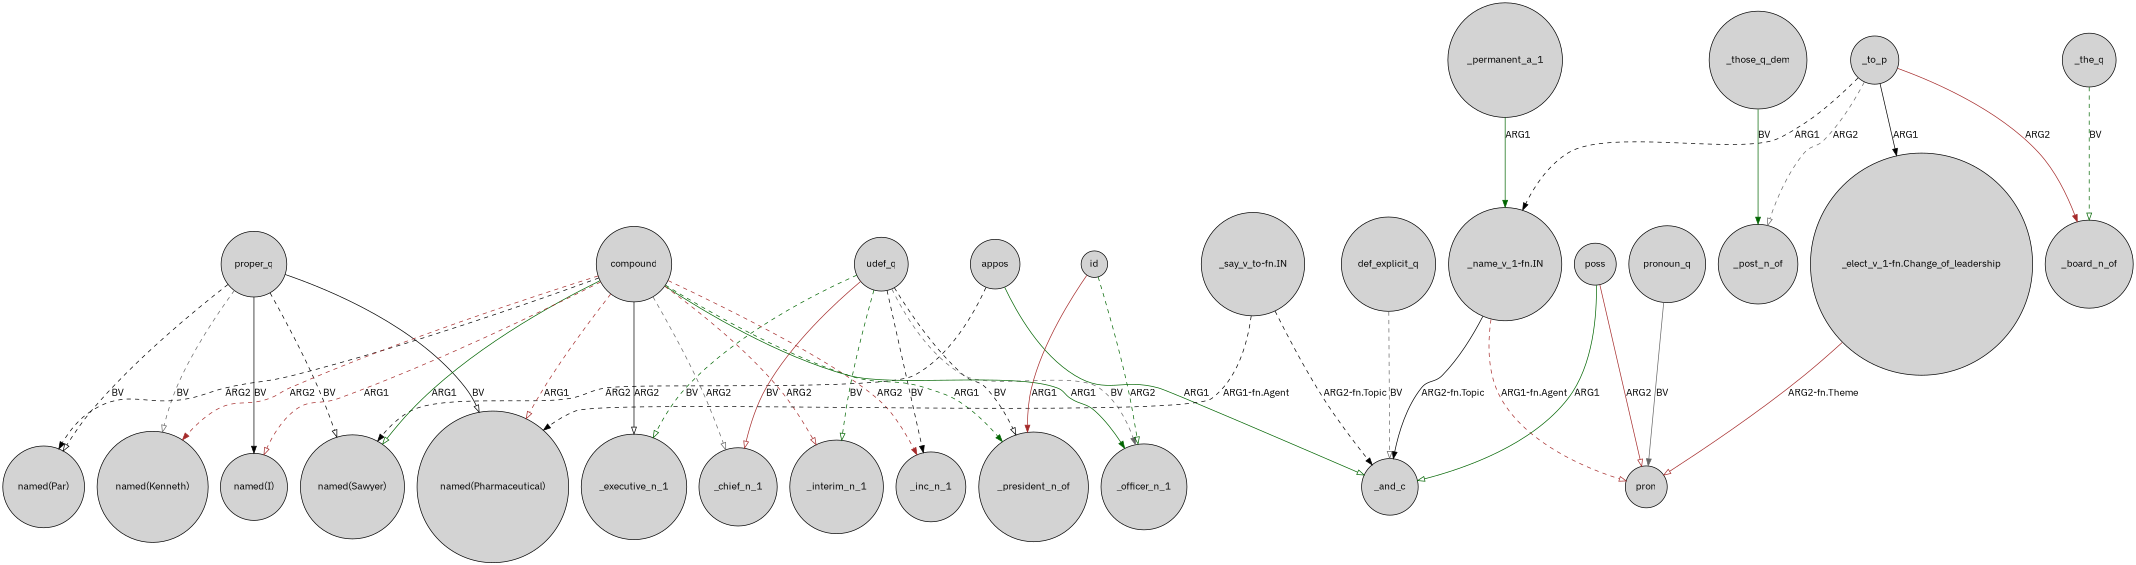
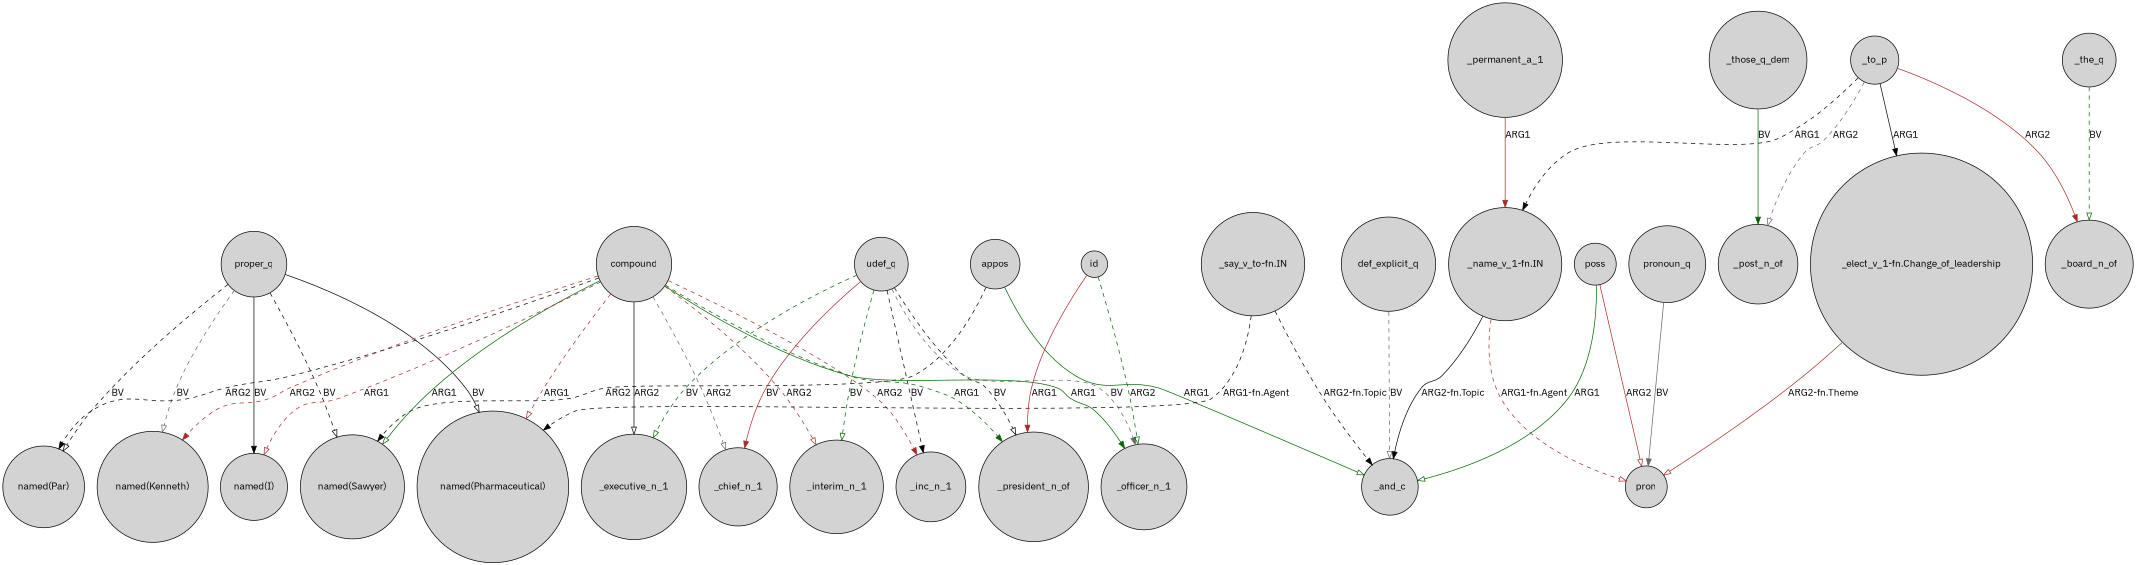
(1505, 159) -> (1505, 159)
(784, 360) -> (784, 360)
